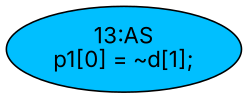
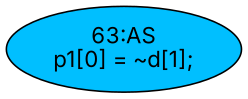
(124, 49) -> (124, 49)
